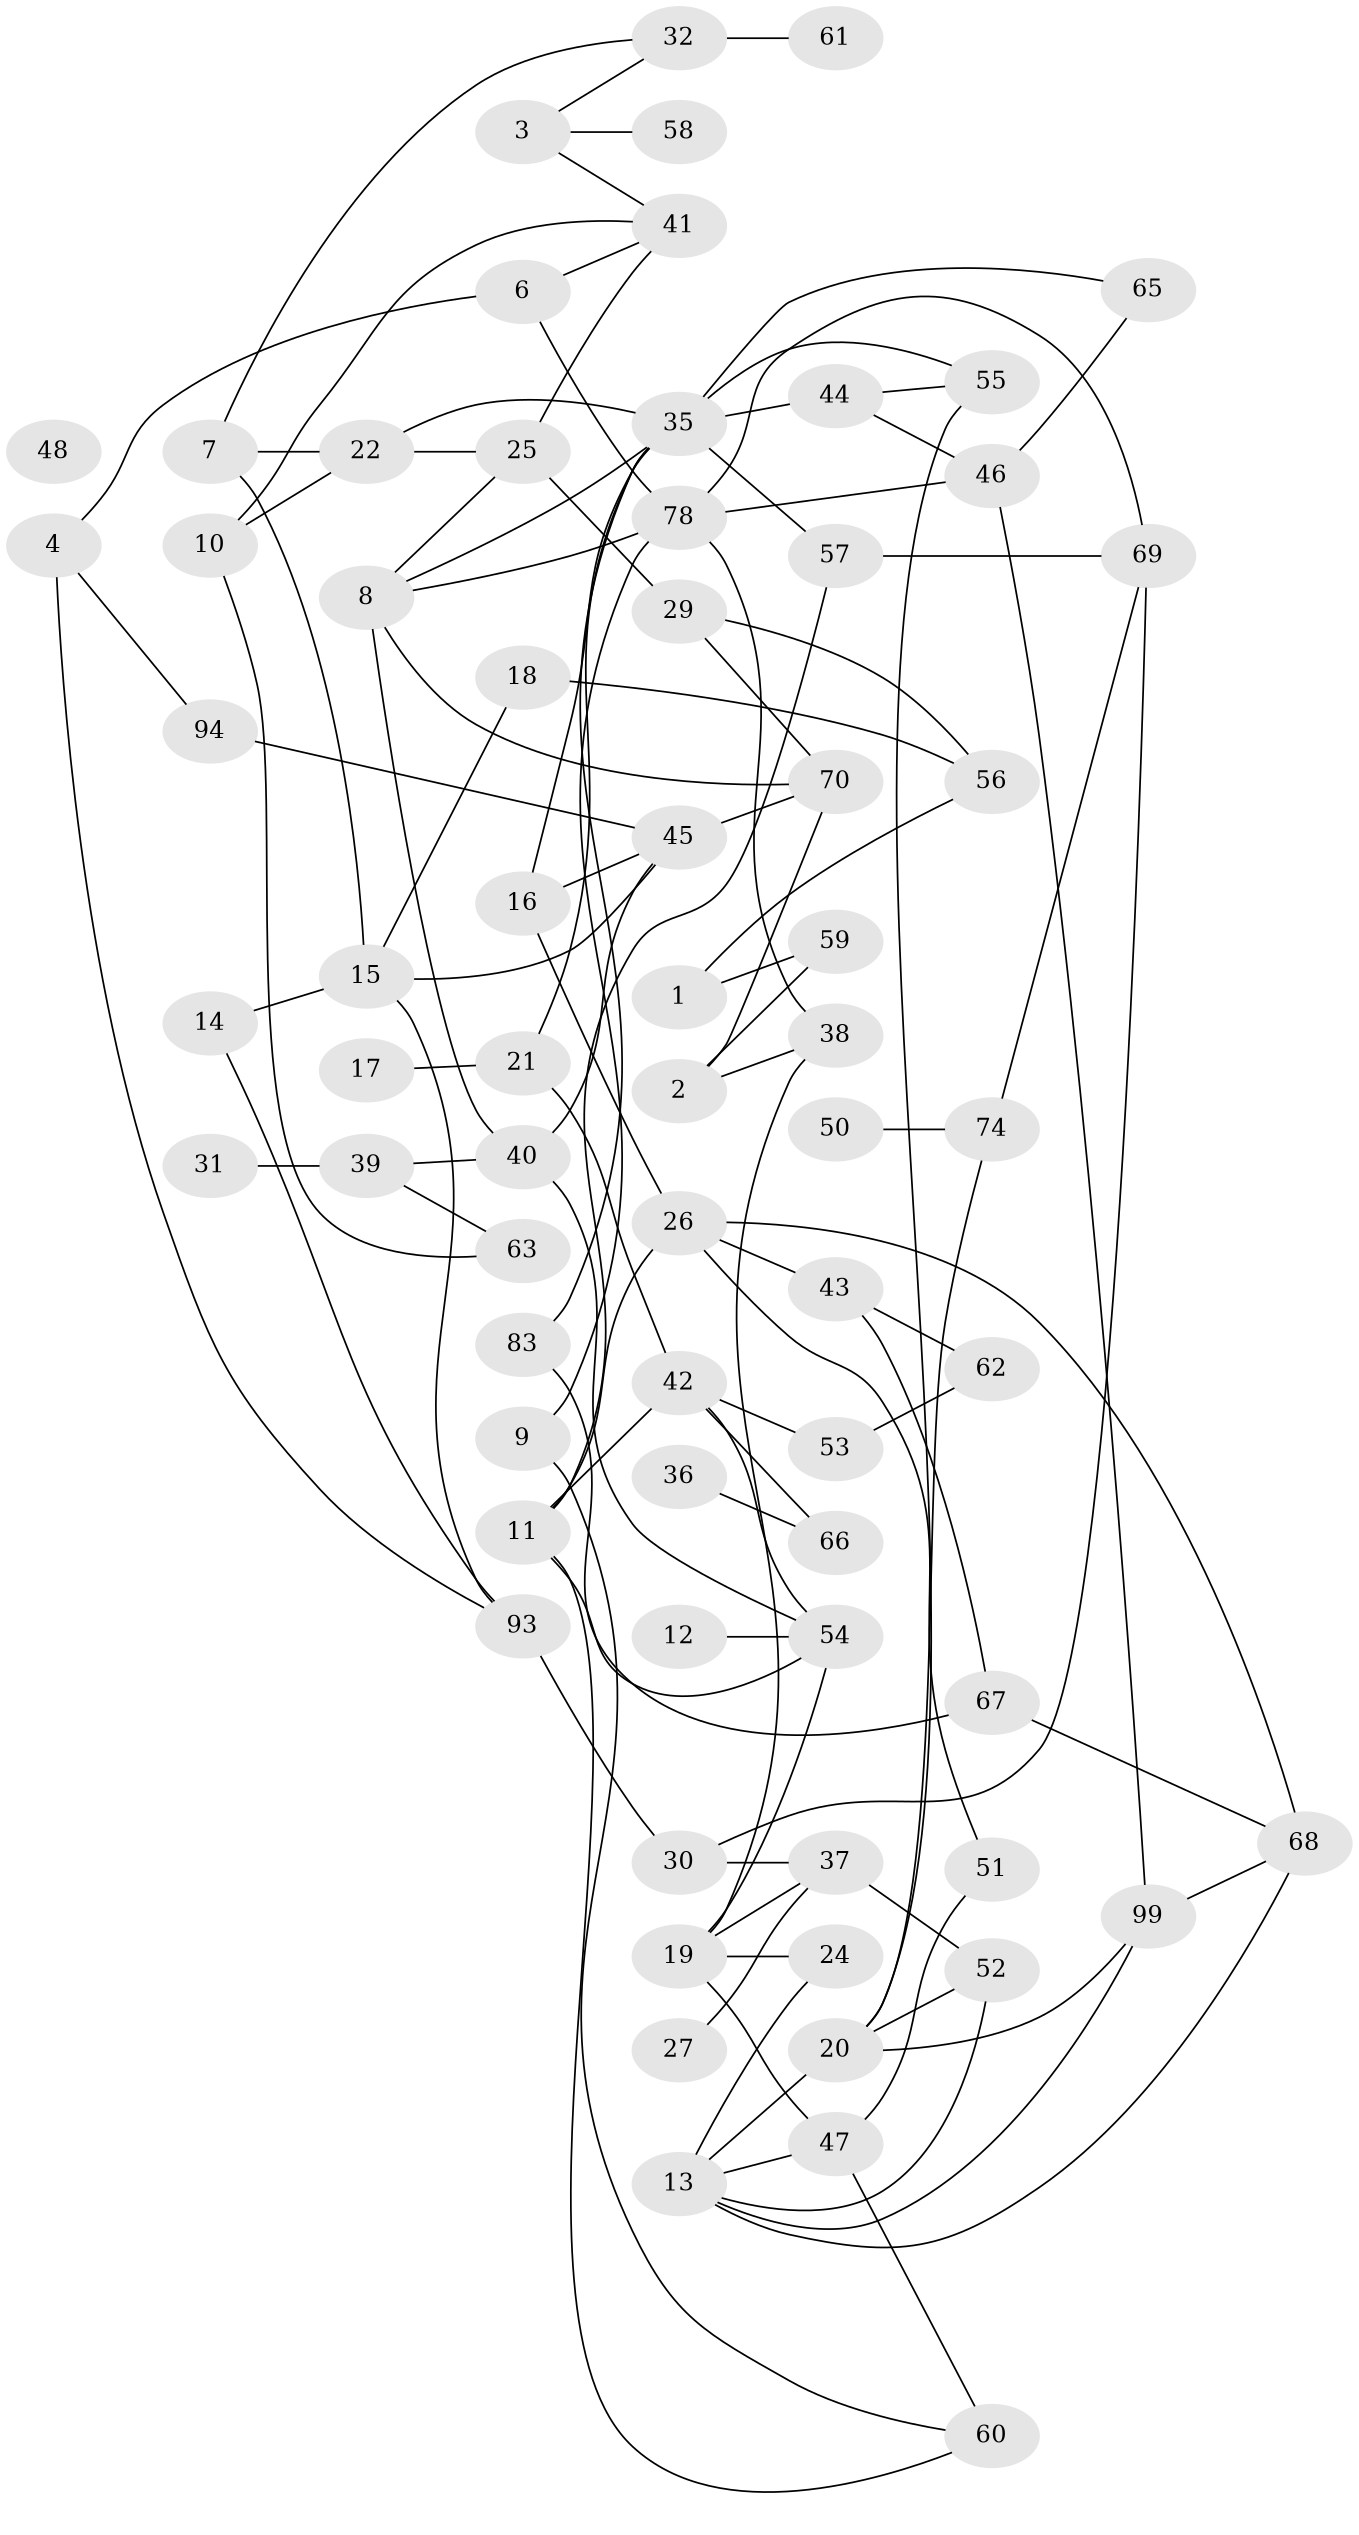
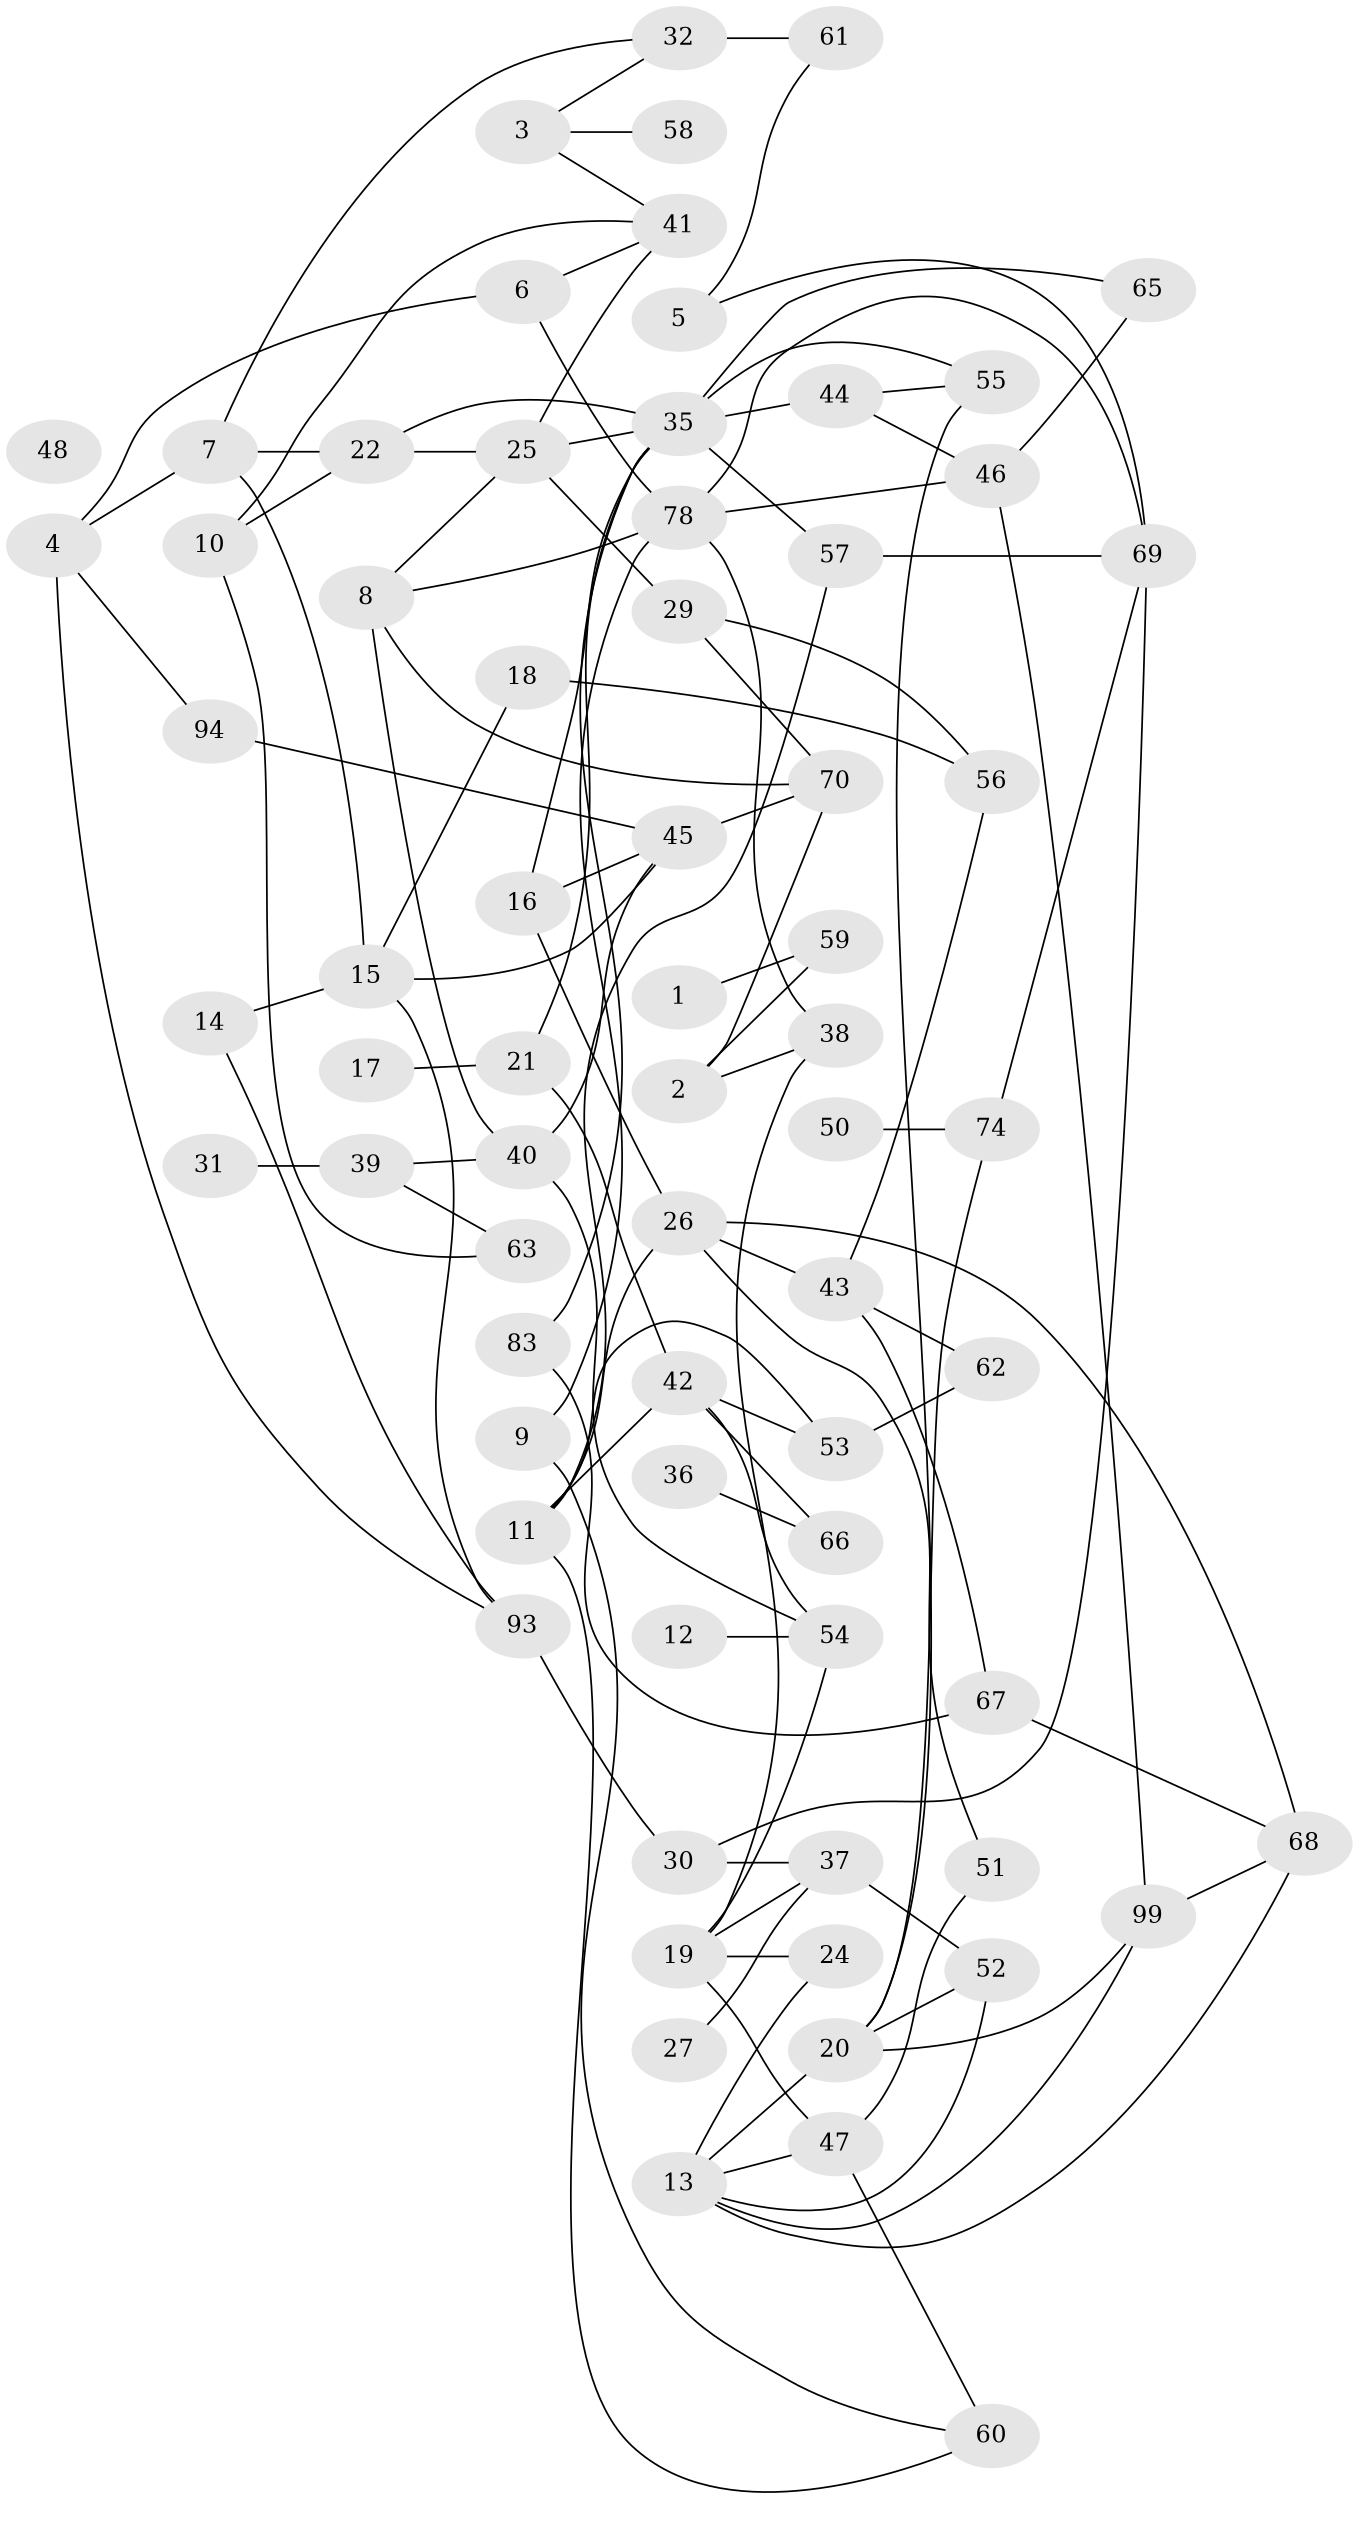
none -> (679, 320)
none -> (132, 499)
(530, 521) -> (596, 439)
(821, 873) -> (925, 1039)
(676, 1696) -> (644, 1330)
